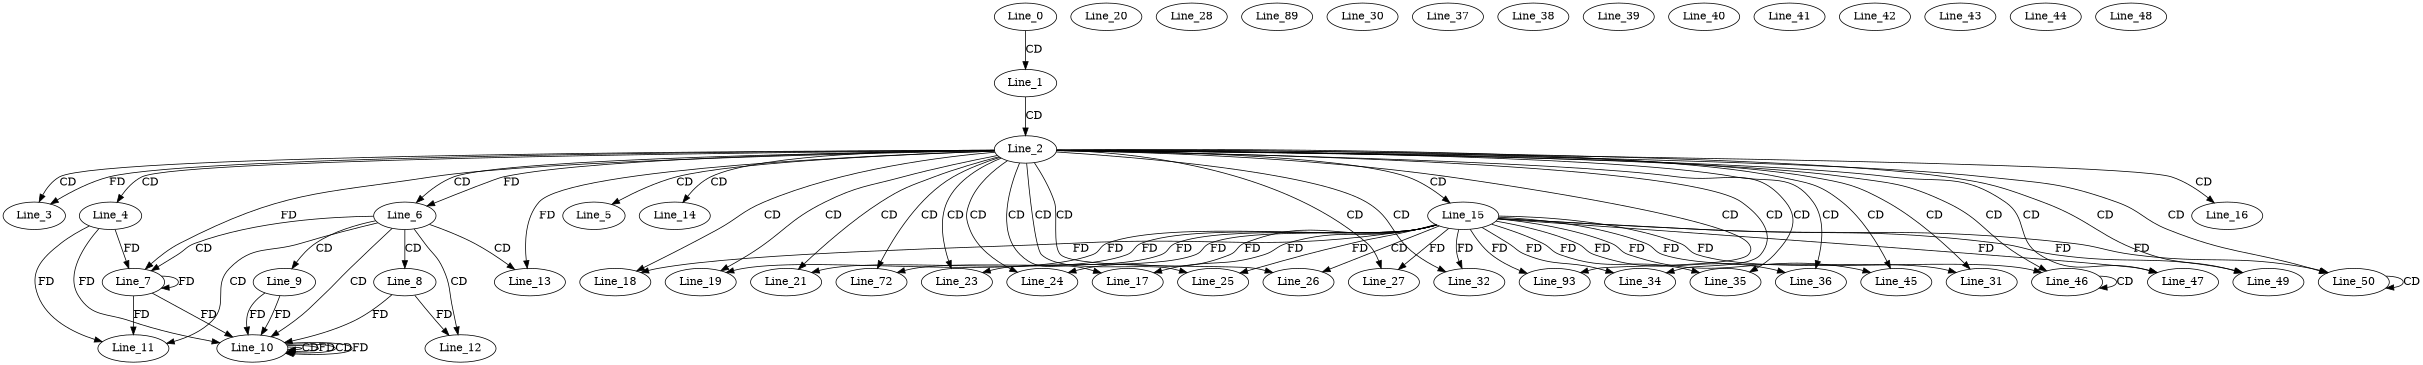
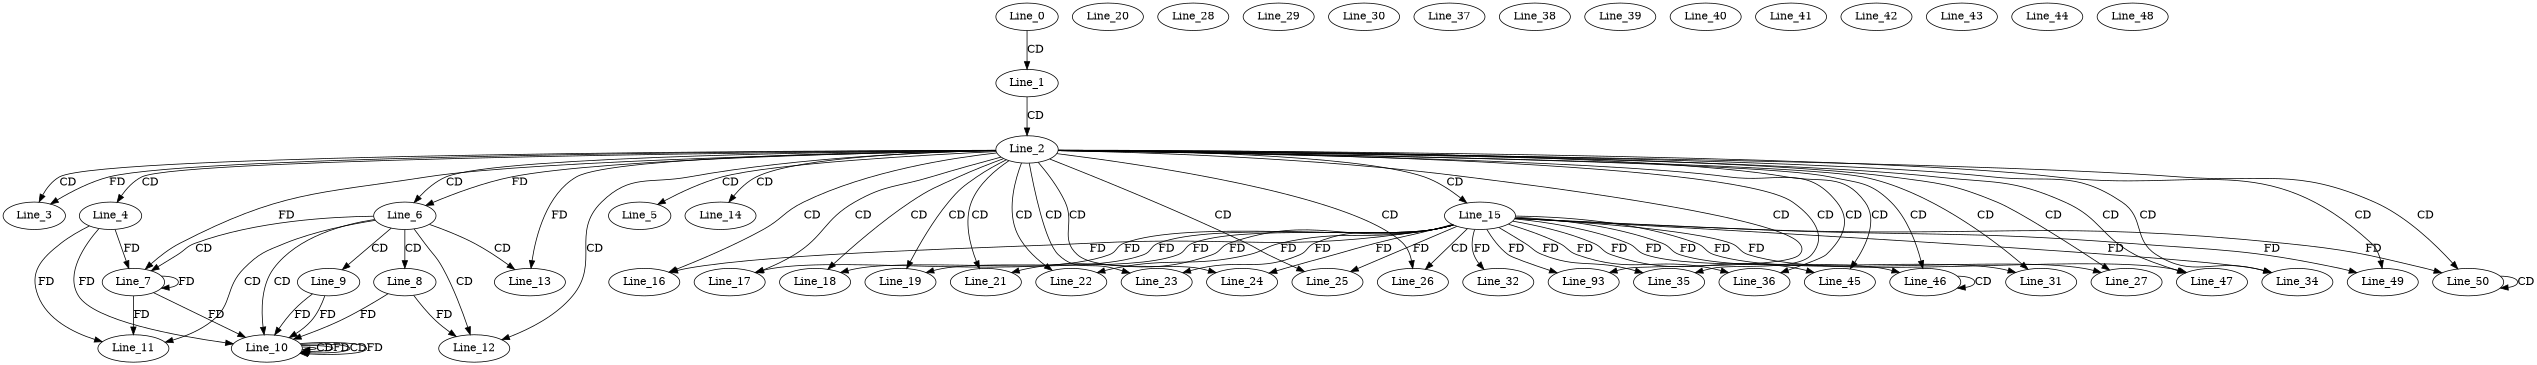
(1277, 17) -> (1279, 17)
(1263, 174) -> (707, 174)
none -> (1085, 243)
(871, 282) -> (1071, 282)
